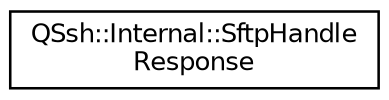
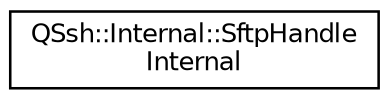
(194, 50) -> (194, 50)
